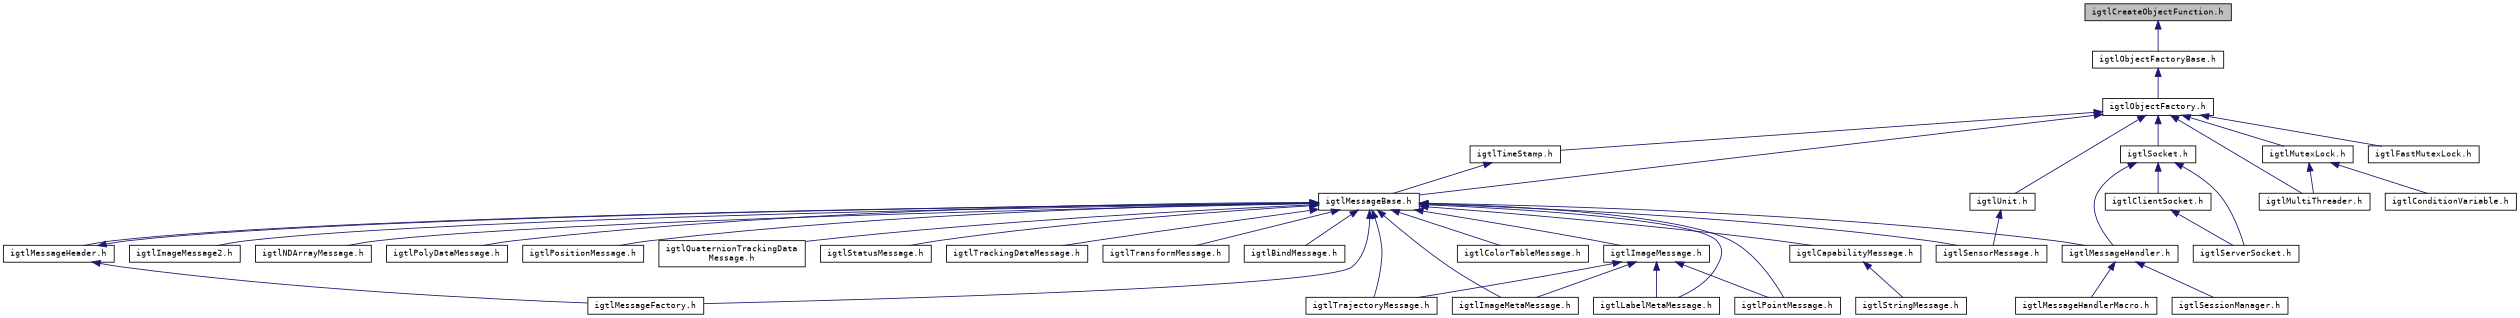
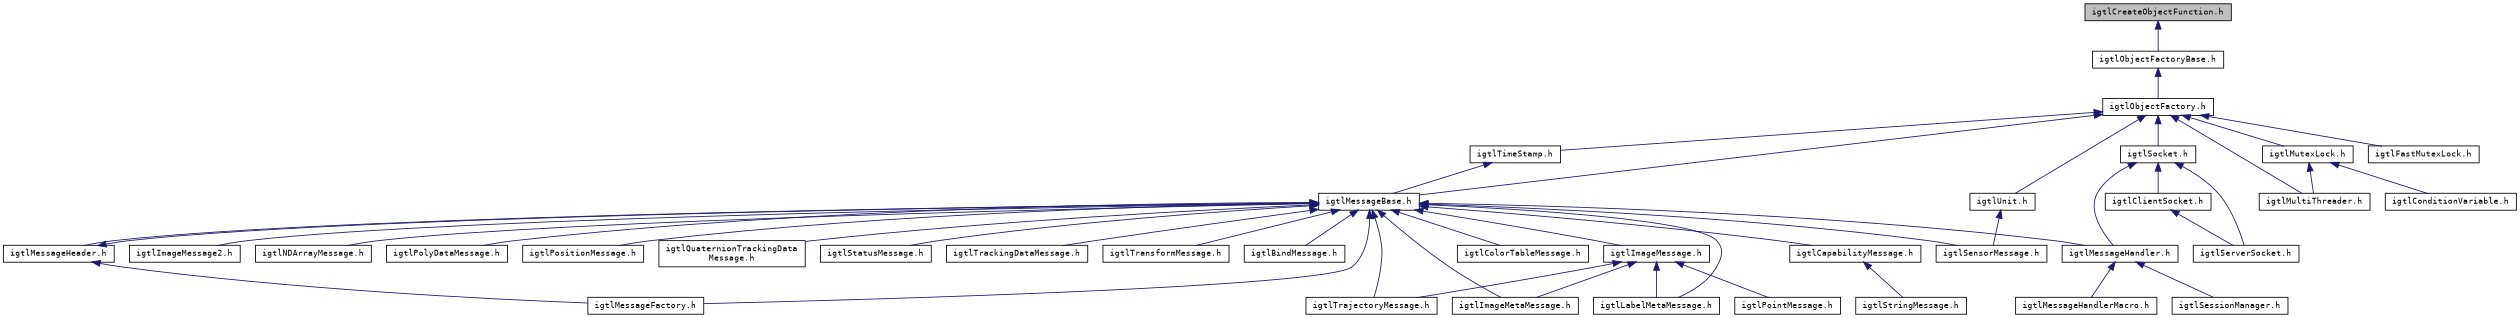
(1620, 216) -> none
